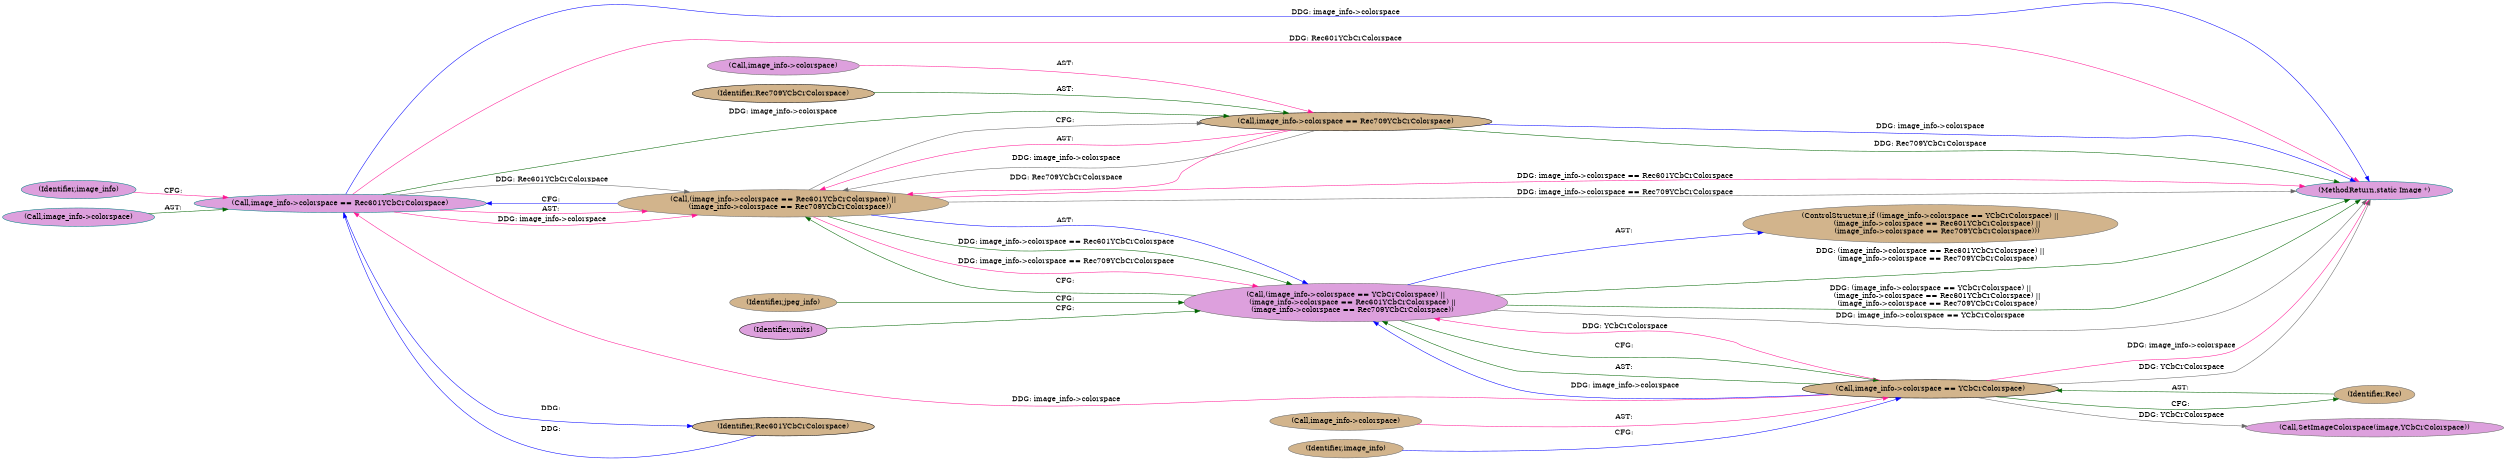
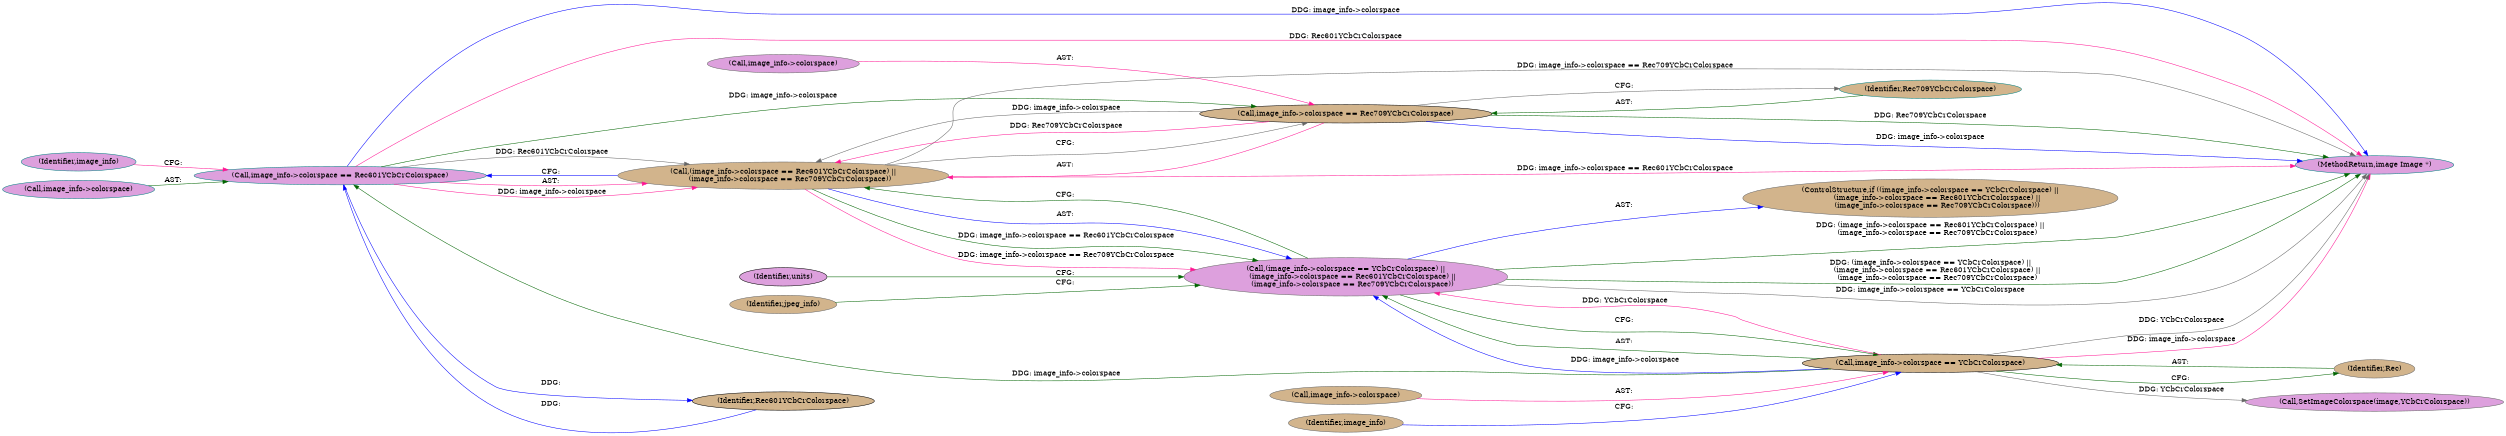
none -> (1624, 92)
(783, 93) -> (1930, 89)
(2374, 191) -> (2374, 165)
(1076, 406) -> (1076, 380)
